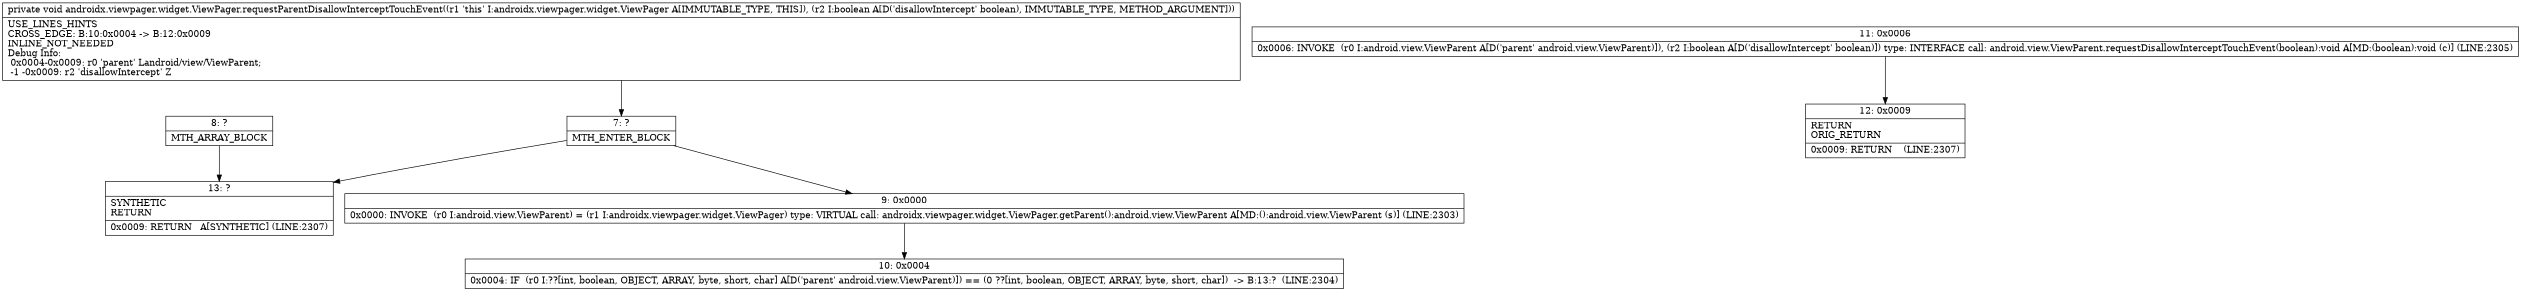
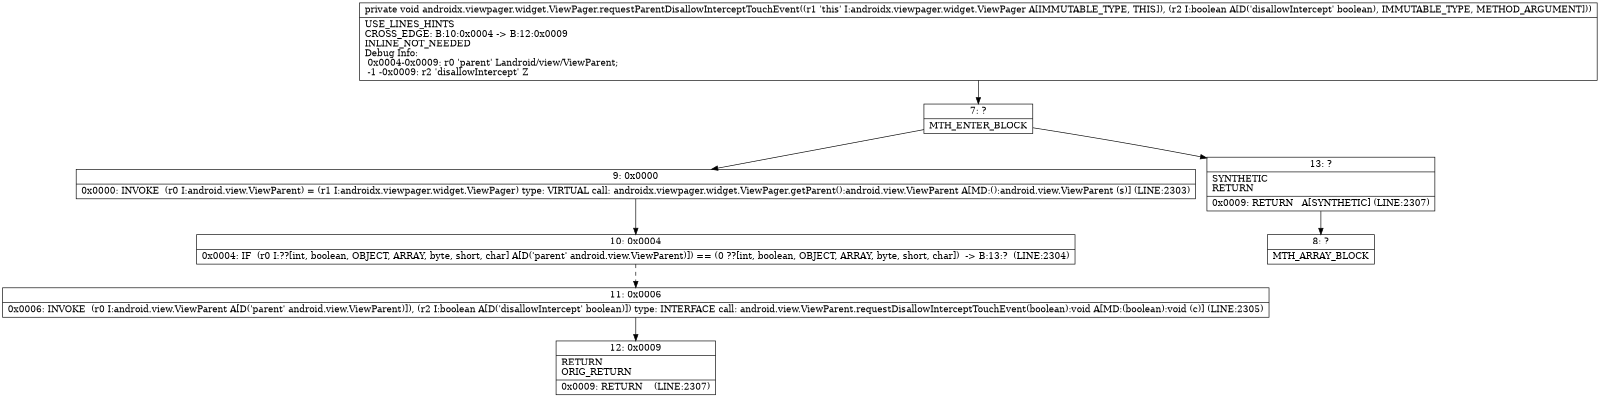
(219, 160) -> (1321, 220)
none -> (636, 273)
